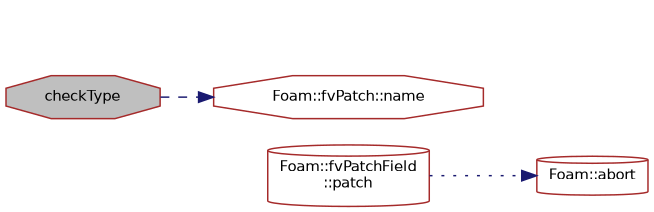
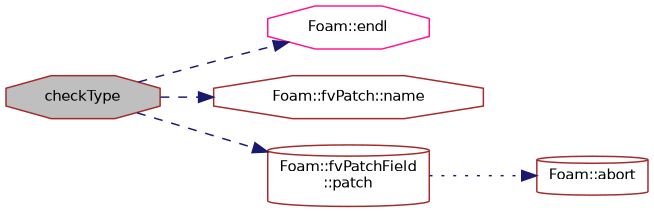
none -> (349, 27)
none -> (195, 130)
